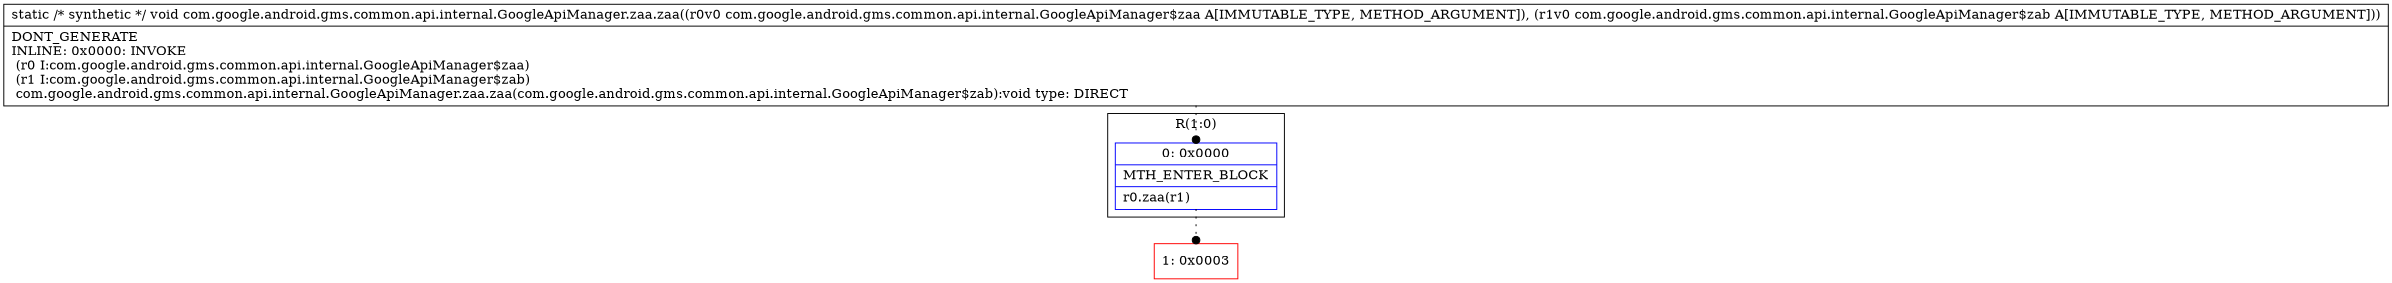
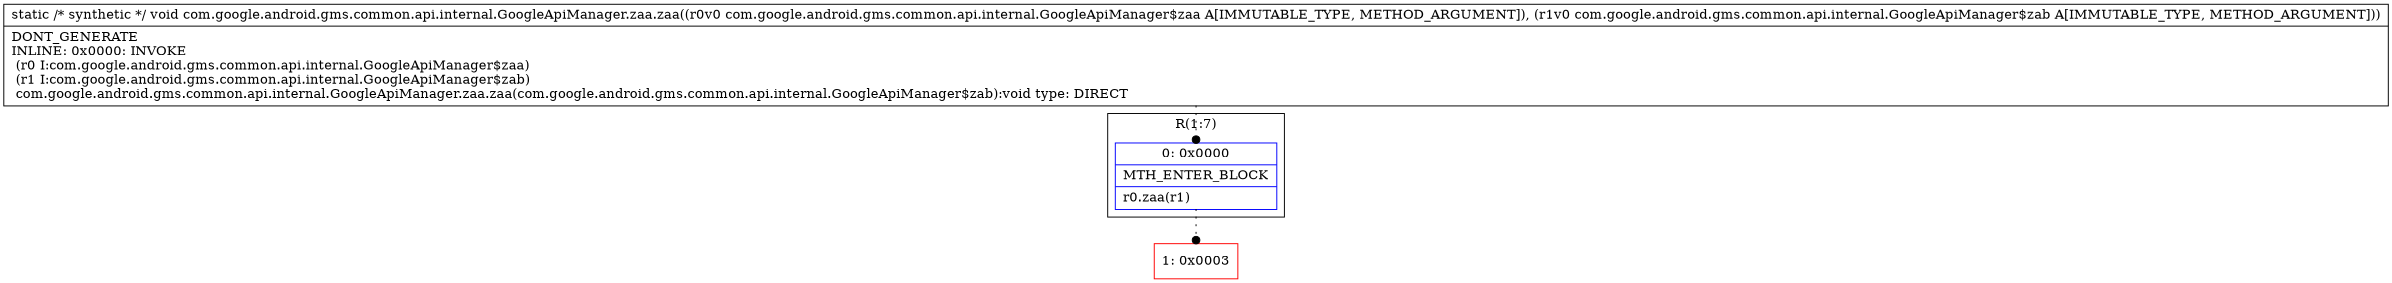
(1196, 124) -> (1196, 124)
